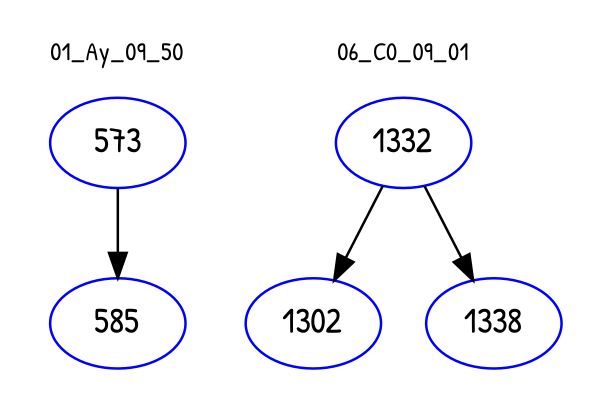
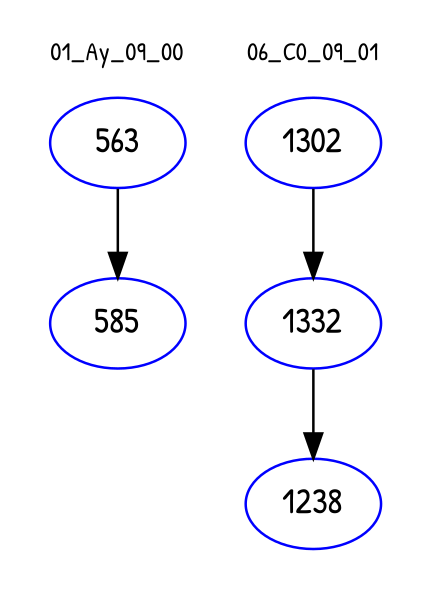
(118, 54) -> (118, 54)
(118, 143) -> (118, 143)
(364, 222) -> (313, 221)
(494, 323) -> (313, 504)
